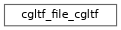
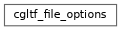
(61, 15) -> (61, 15)
